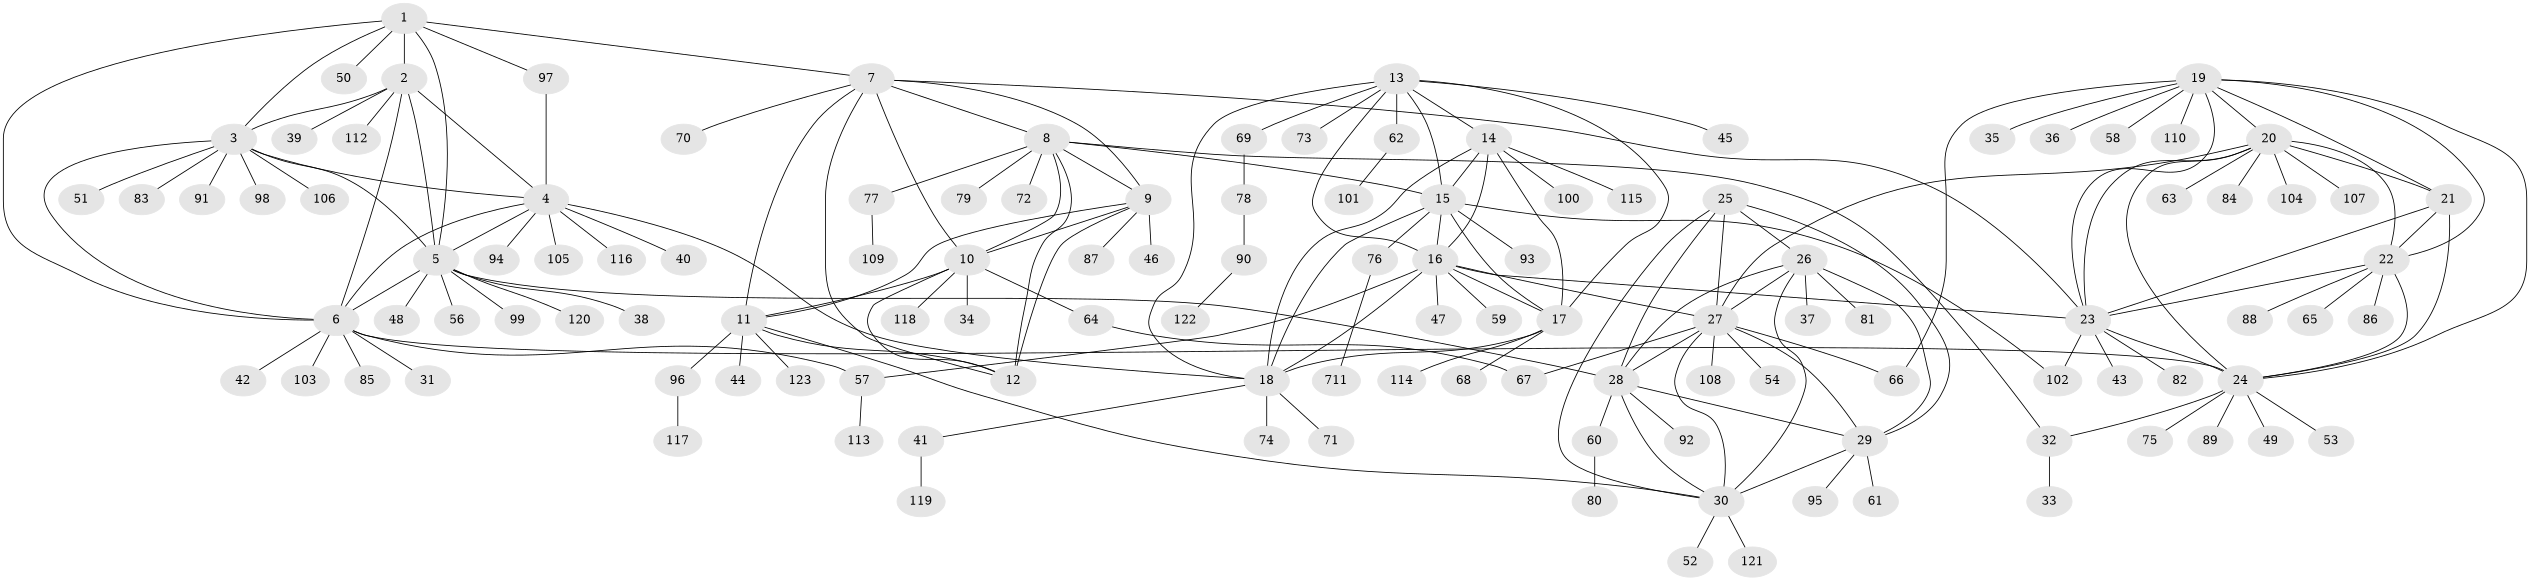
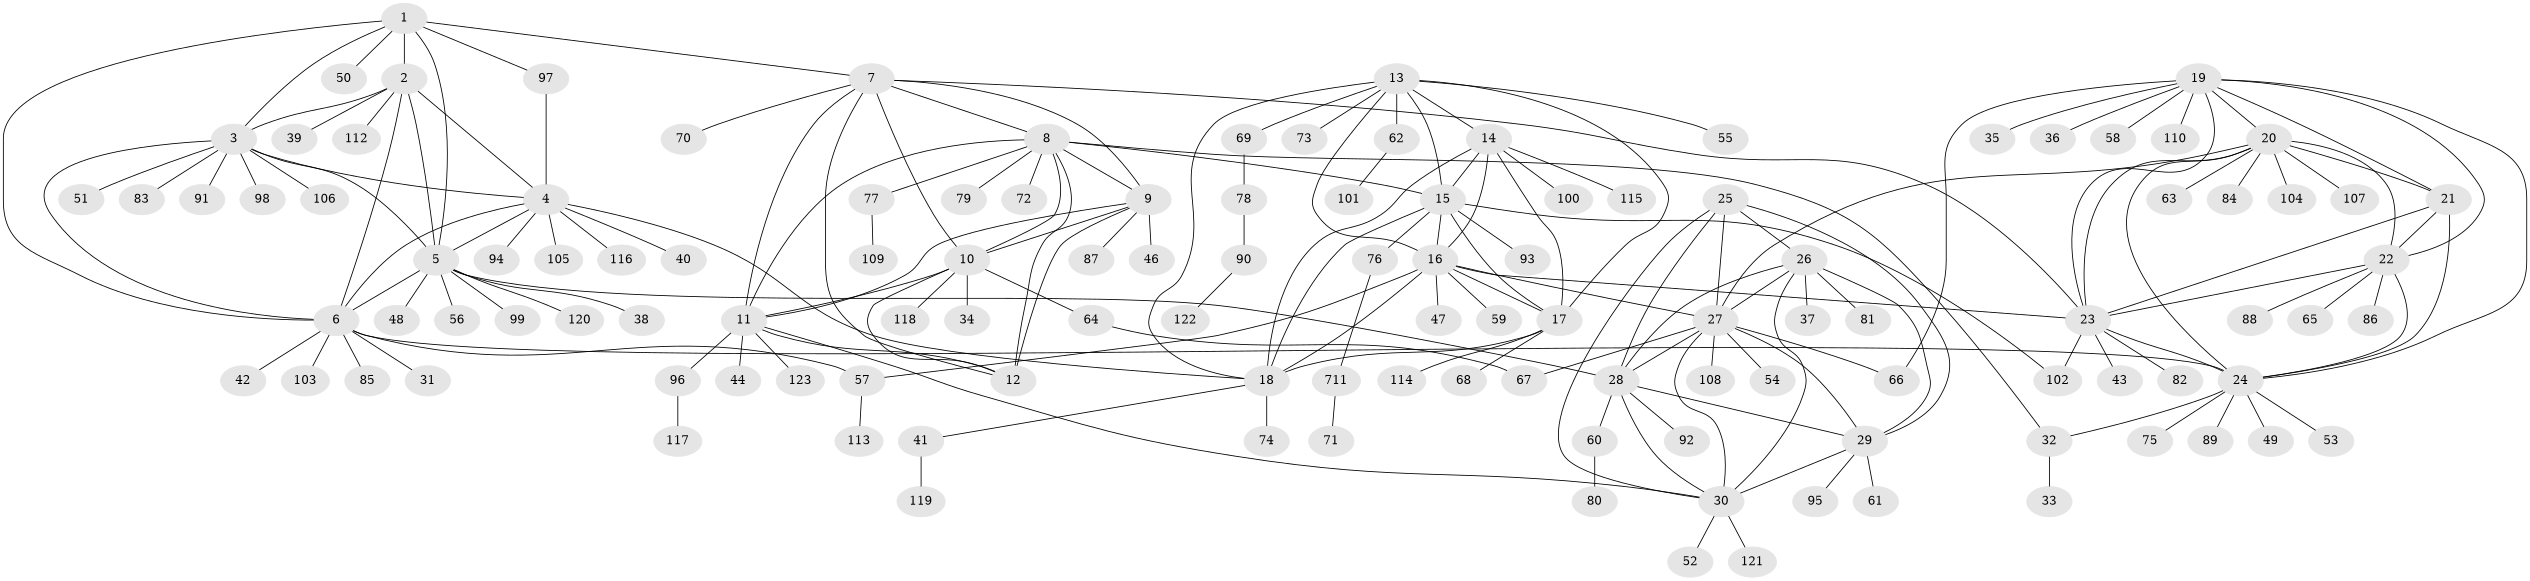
(1726, 139) -> (1726, 139)
none -> (857, 176)
(1299, 411) -> (1334, 411)
